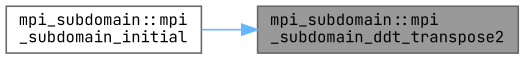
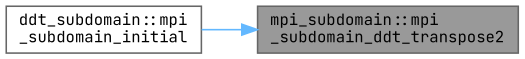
(104, 30) -> (104, 30)
